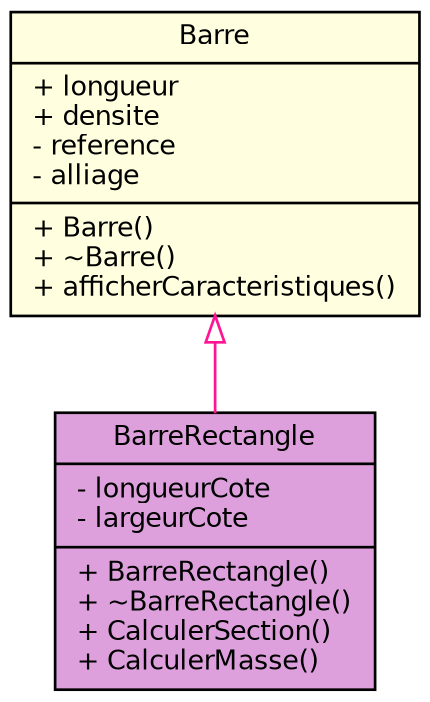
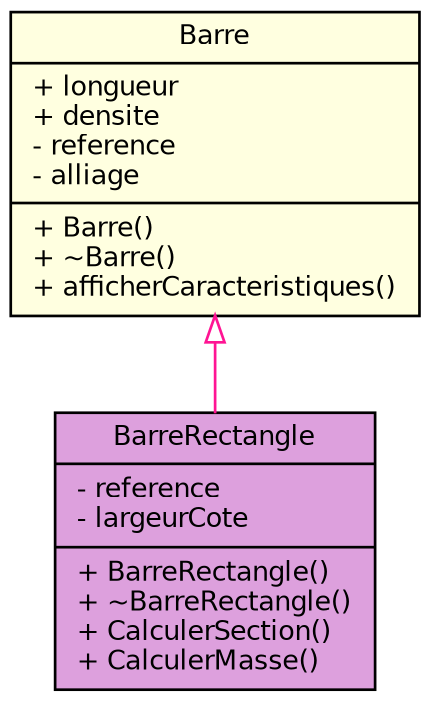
(175, 489) -> (149, 489)
